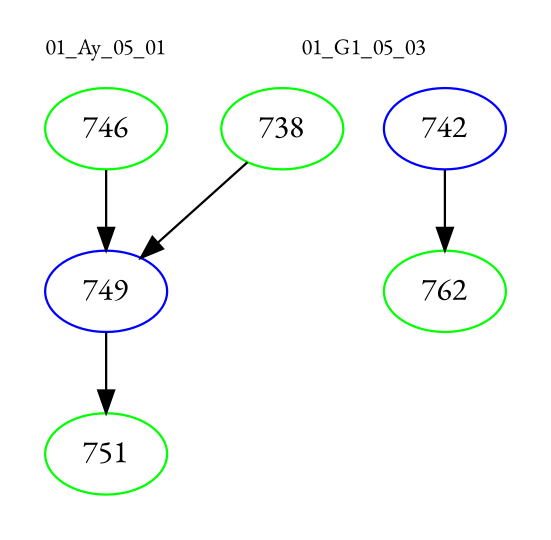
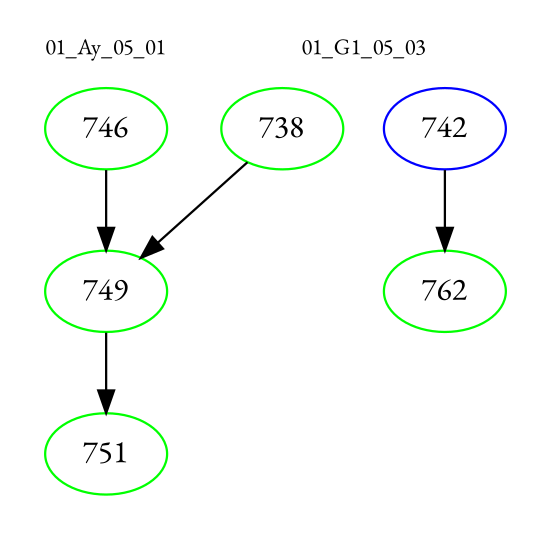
(106, 291) -> (106, 291)
